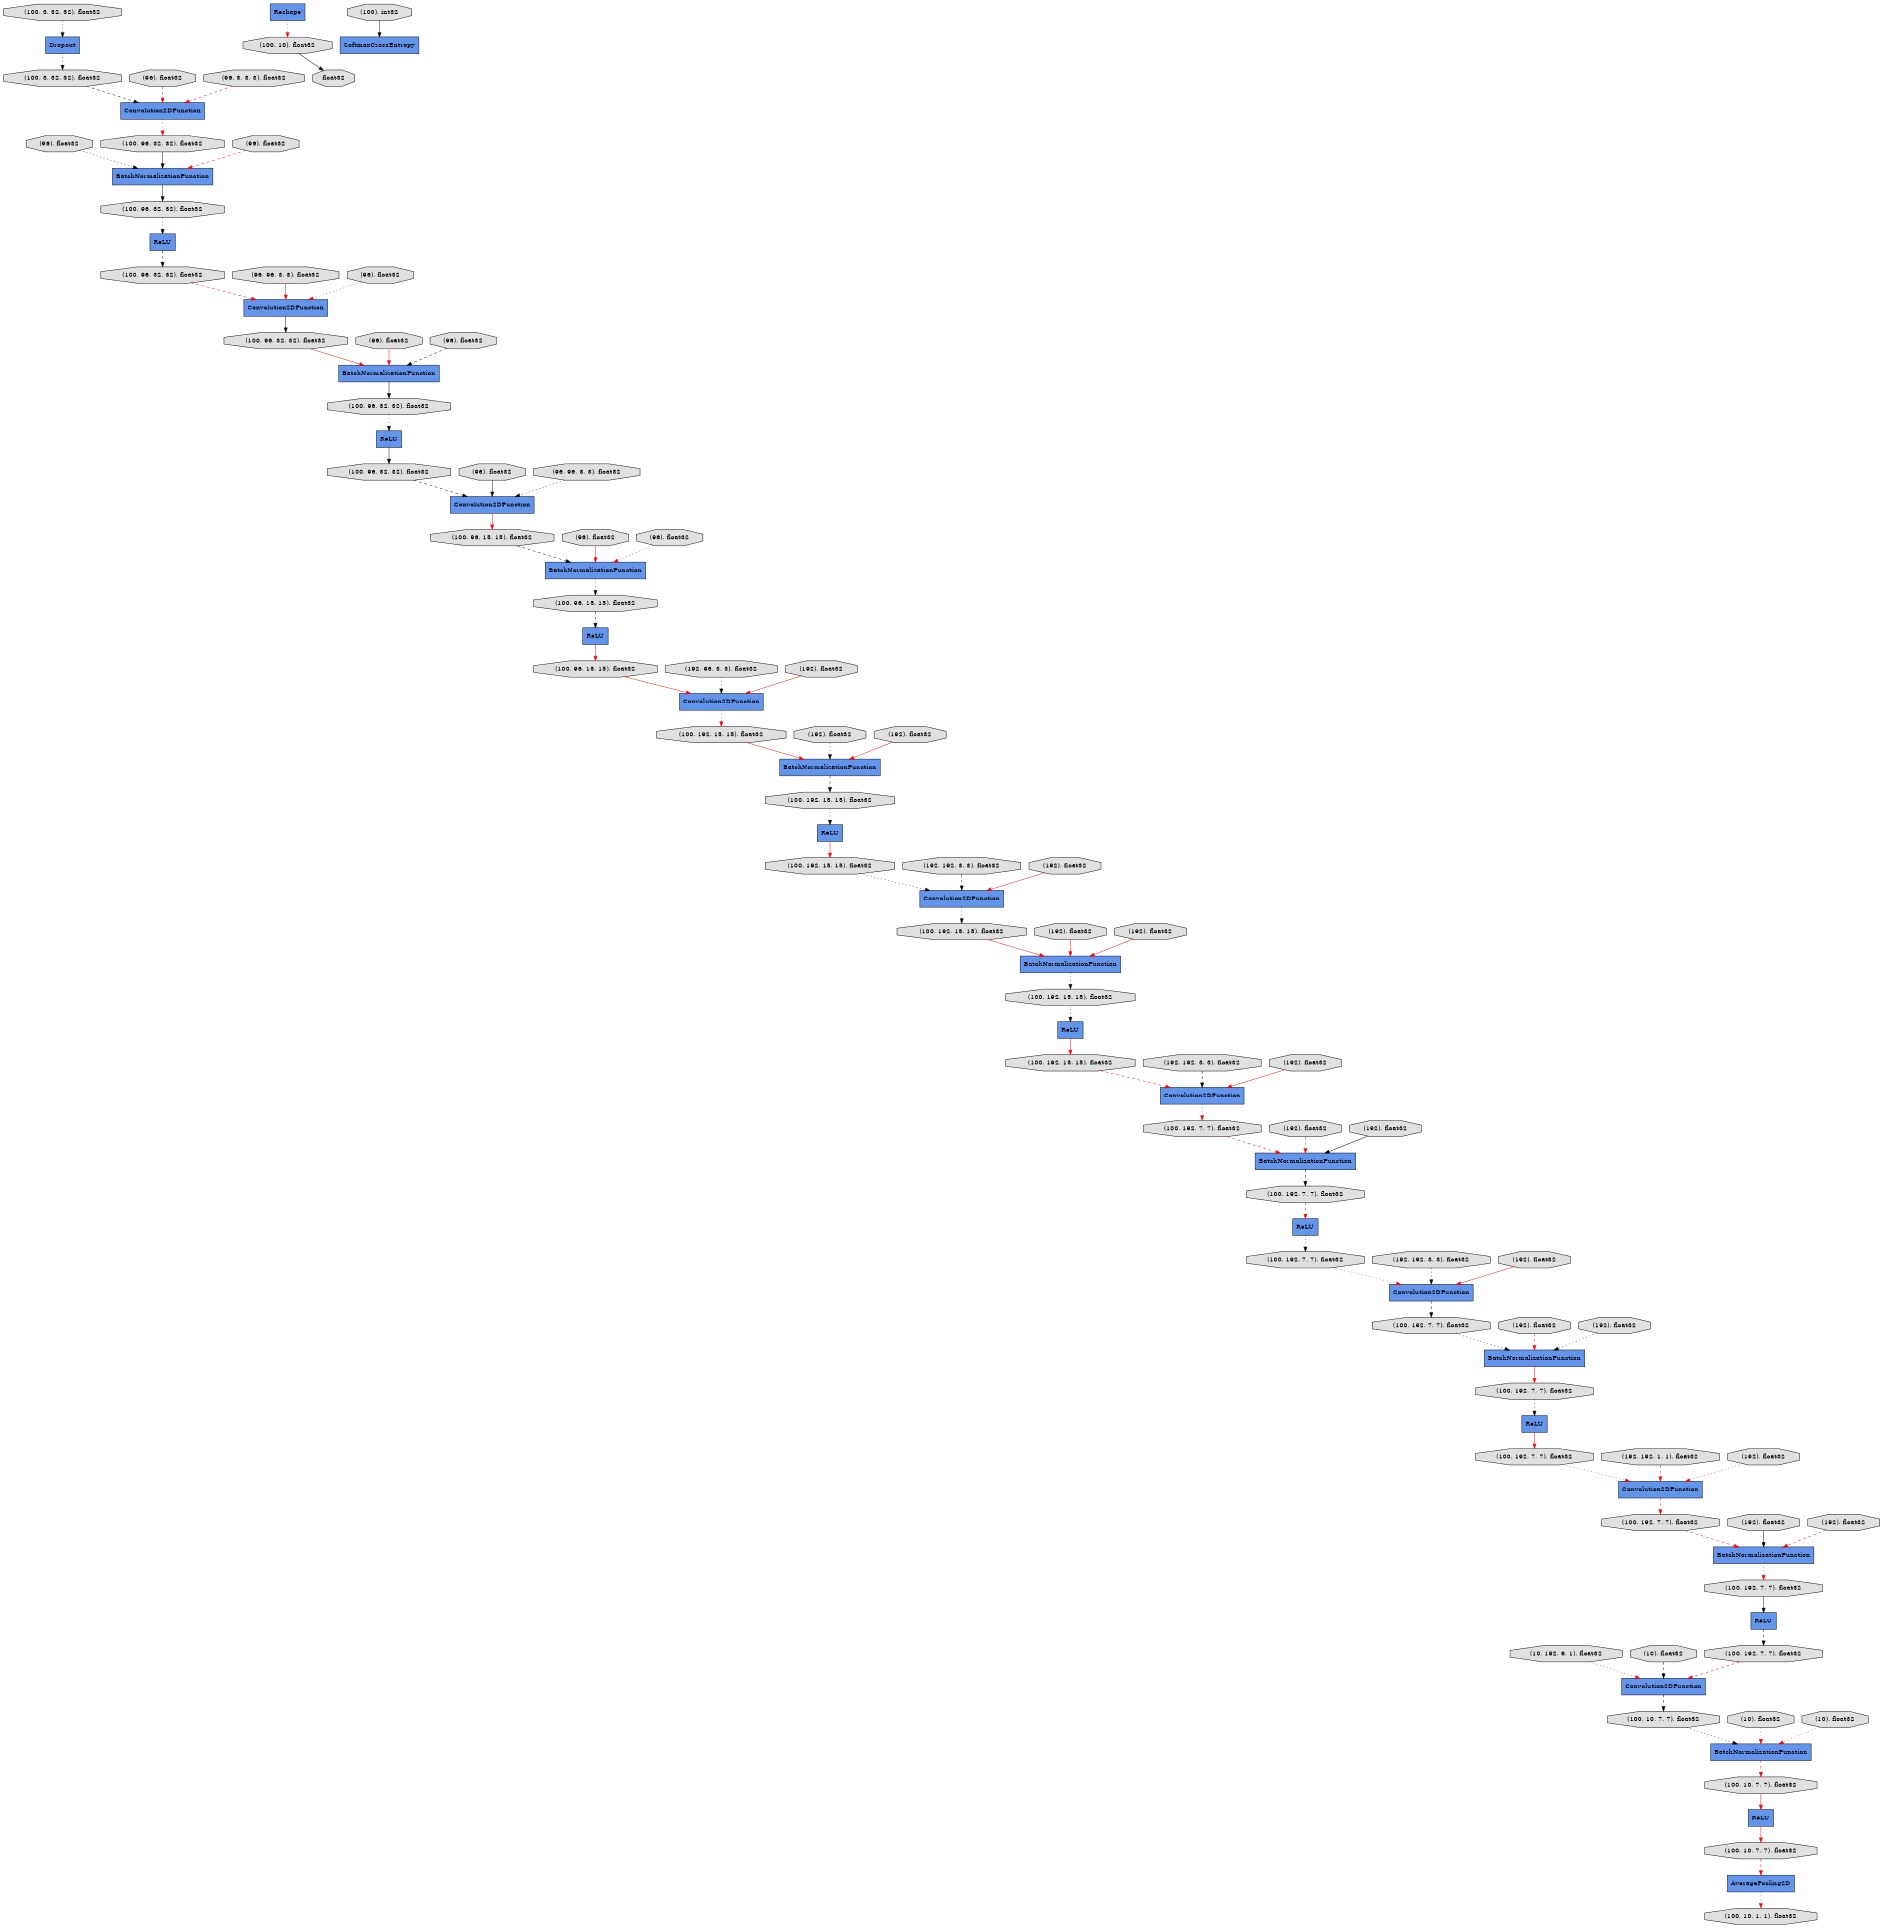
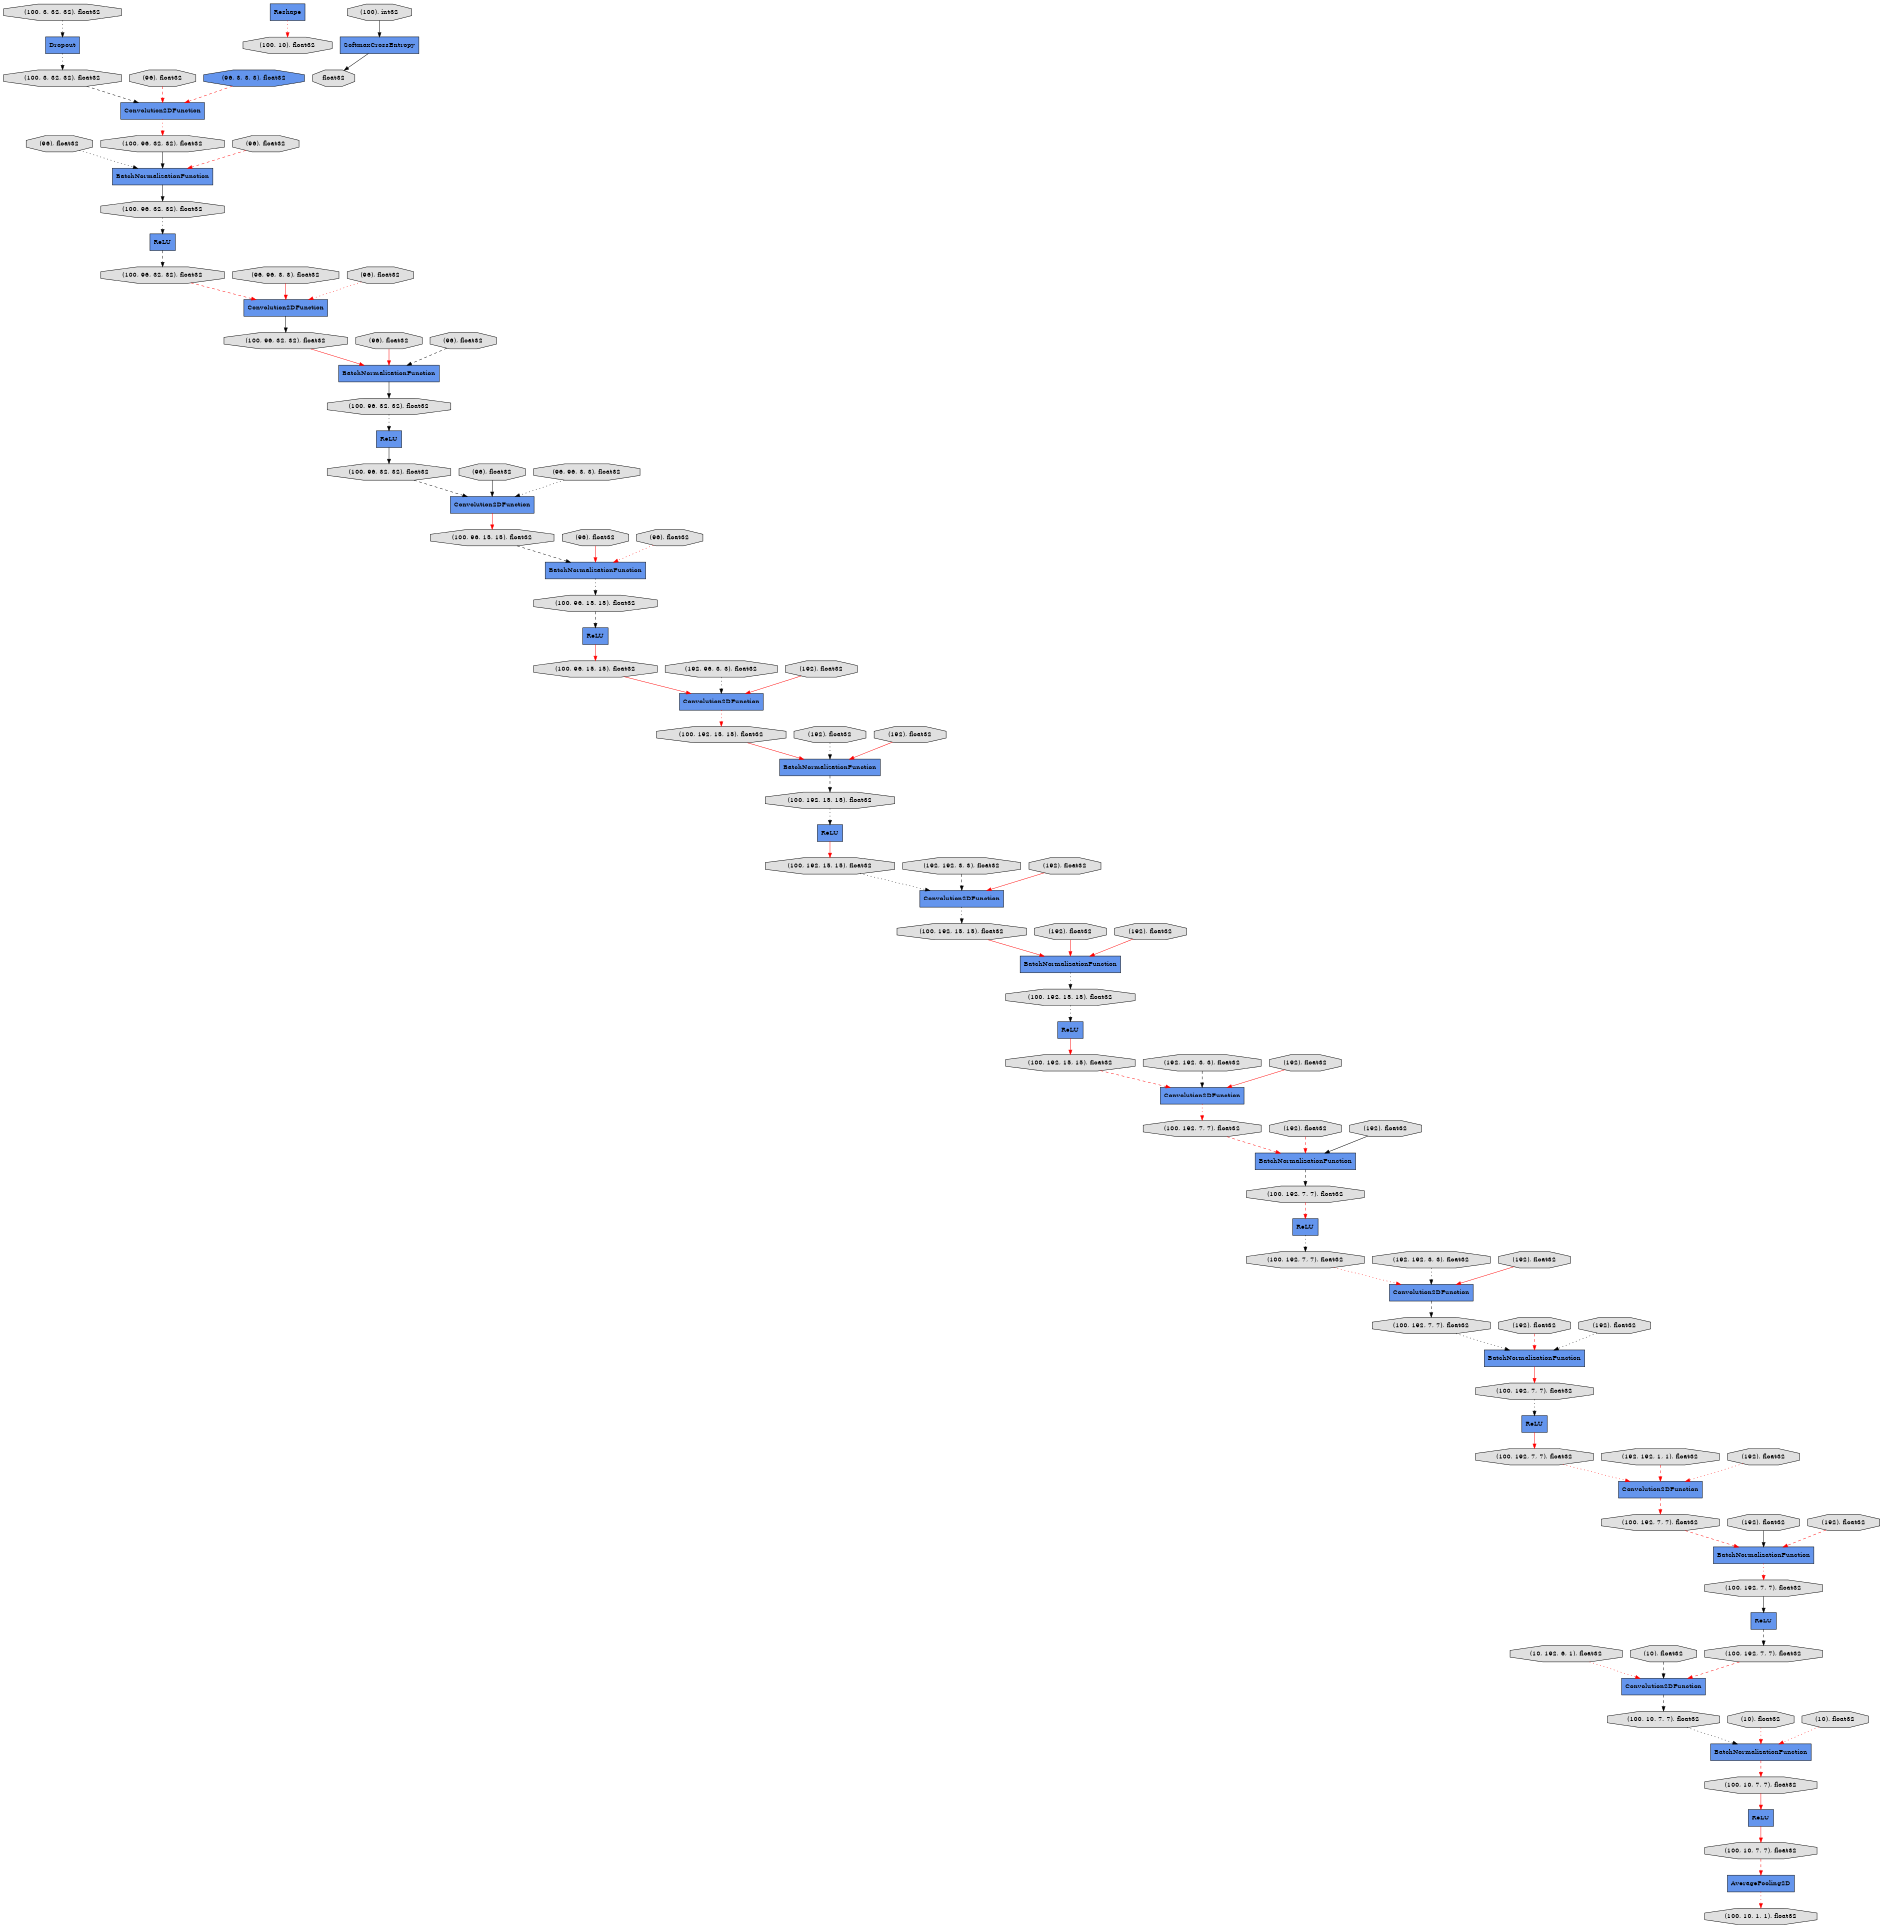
(309, 61) -> (358, 61)
(254, 78) -> (254, 78)
